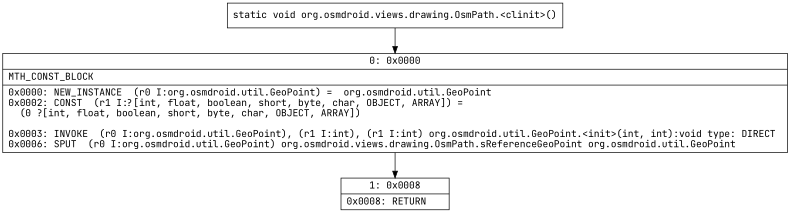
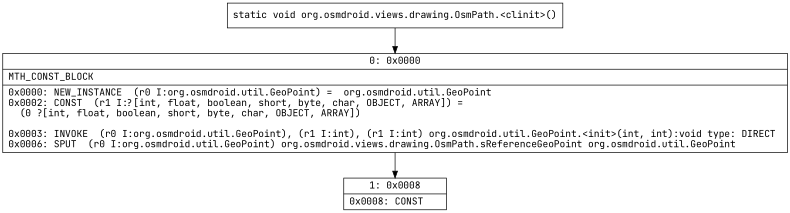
(395, 202) -> (395, 202)
